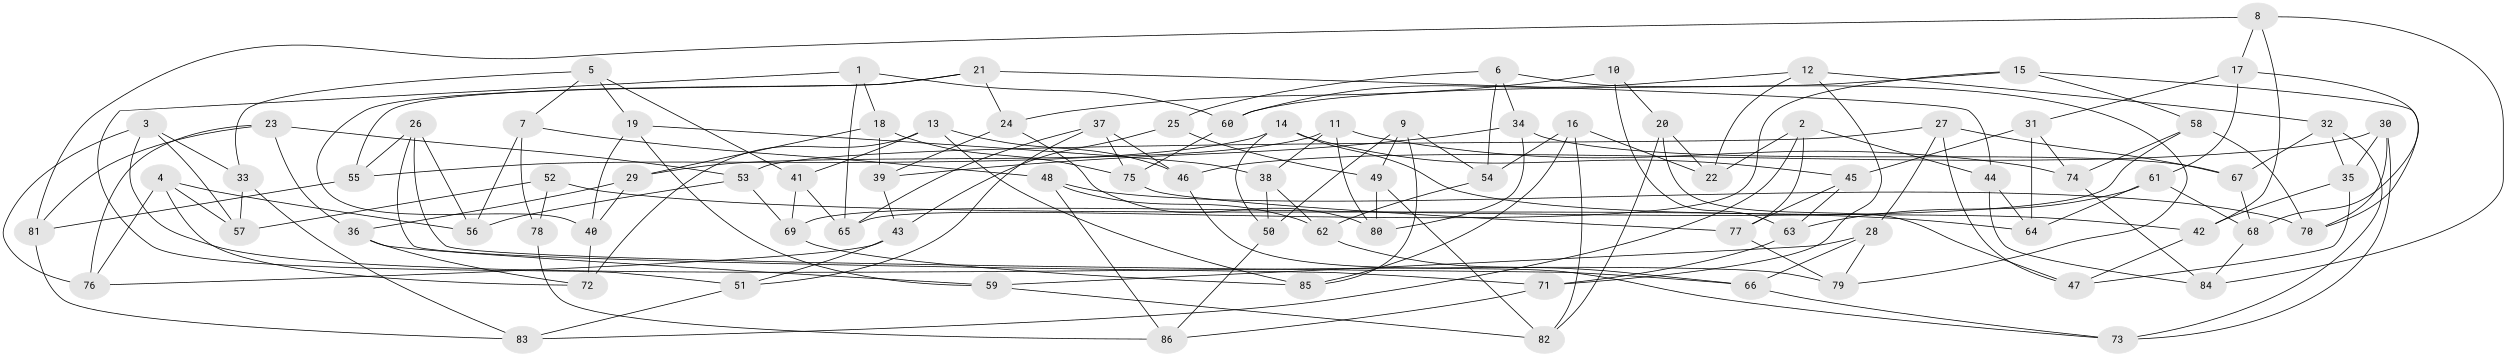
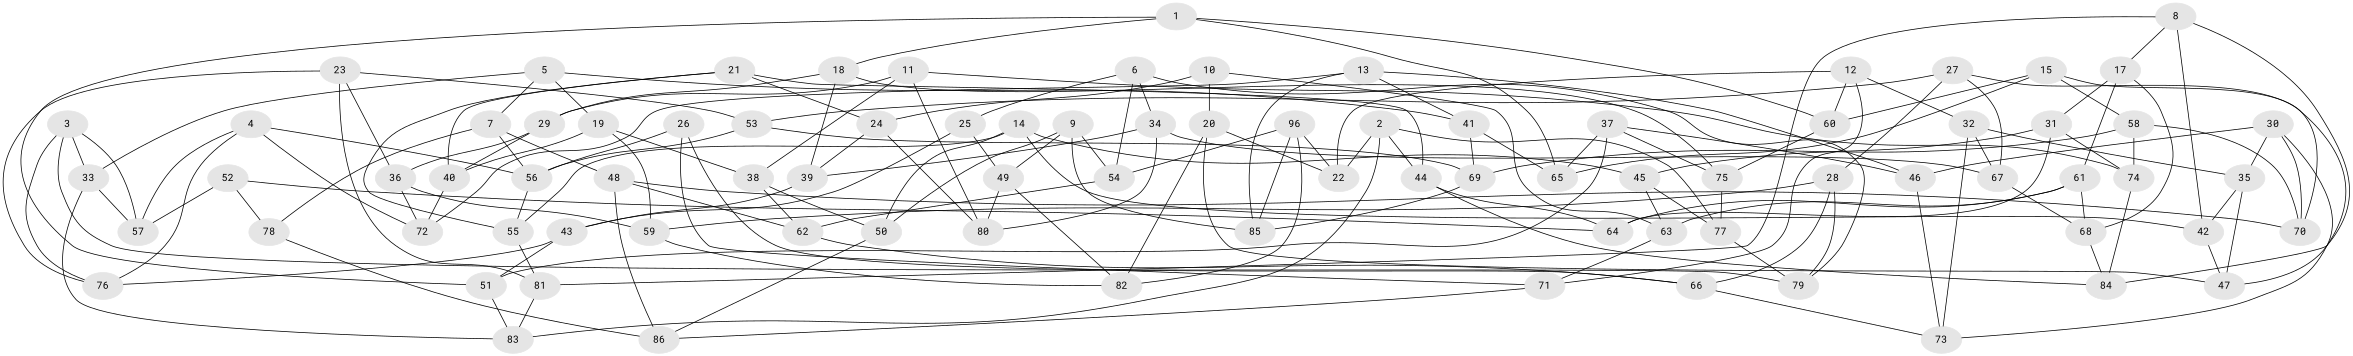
(1573, 124) -> (1295, 124)
(385, 151) -> (523, 205)
